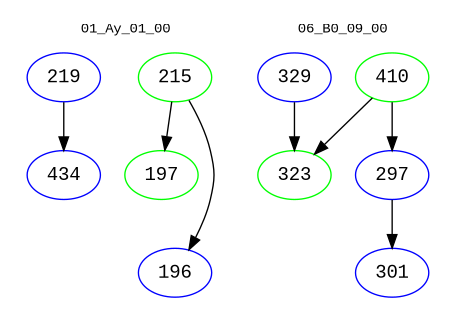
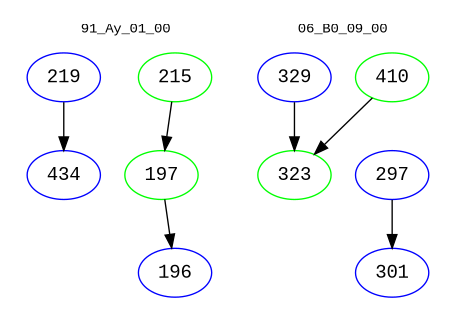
(126, 29) -> (126, 29)
(392, 120) -> none
(214, 168) -> (167, 217)
